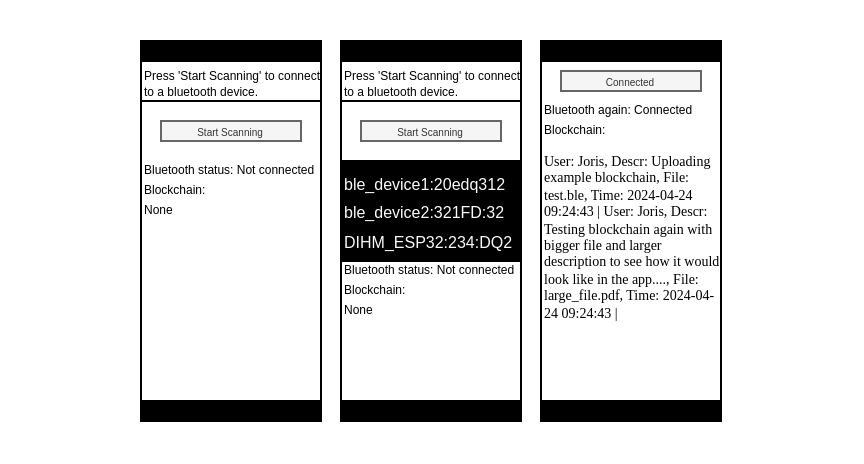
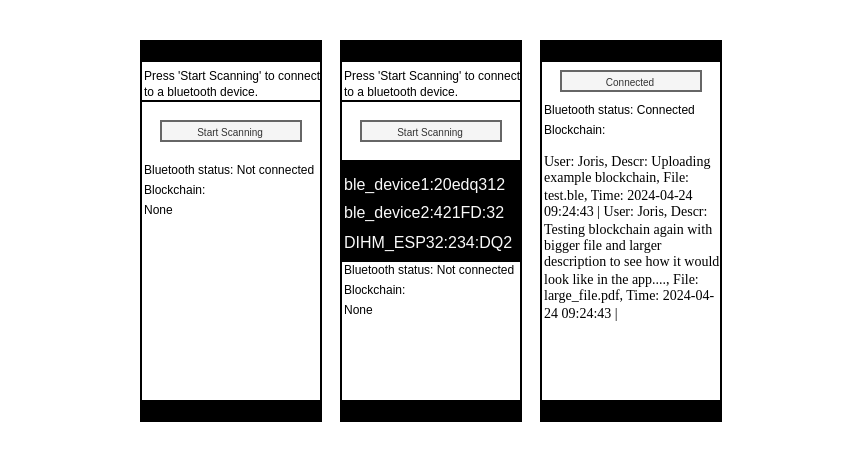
(633, 111) -> (633, 111)
(433, 211) -> (433, 211)
